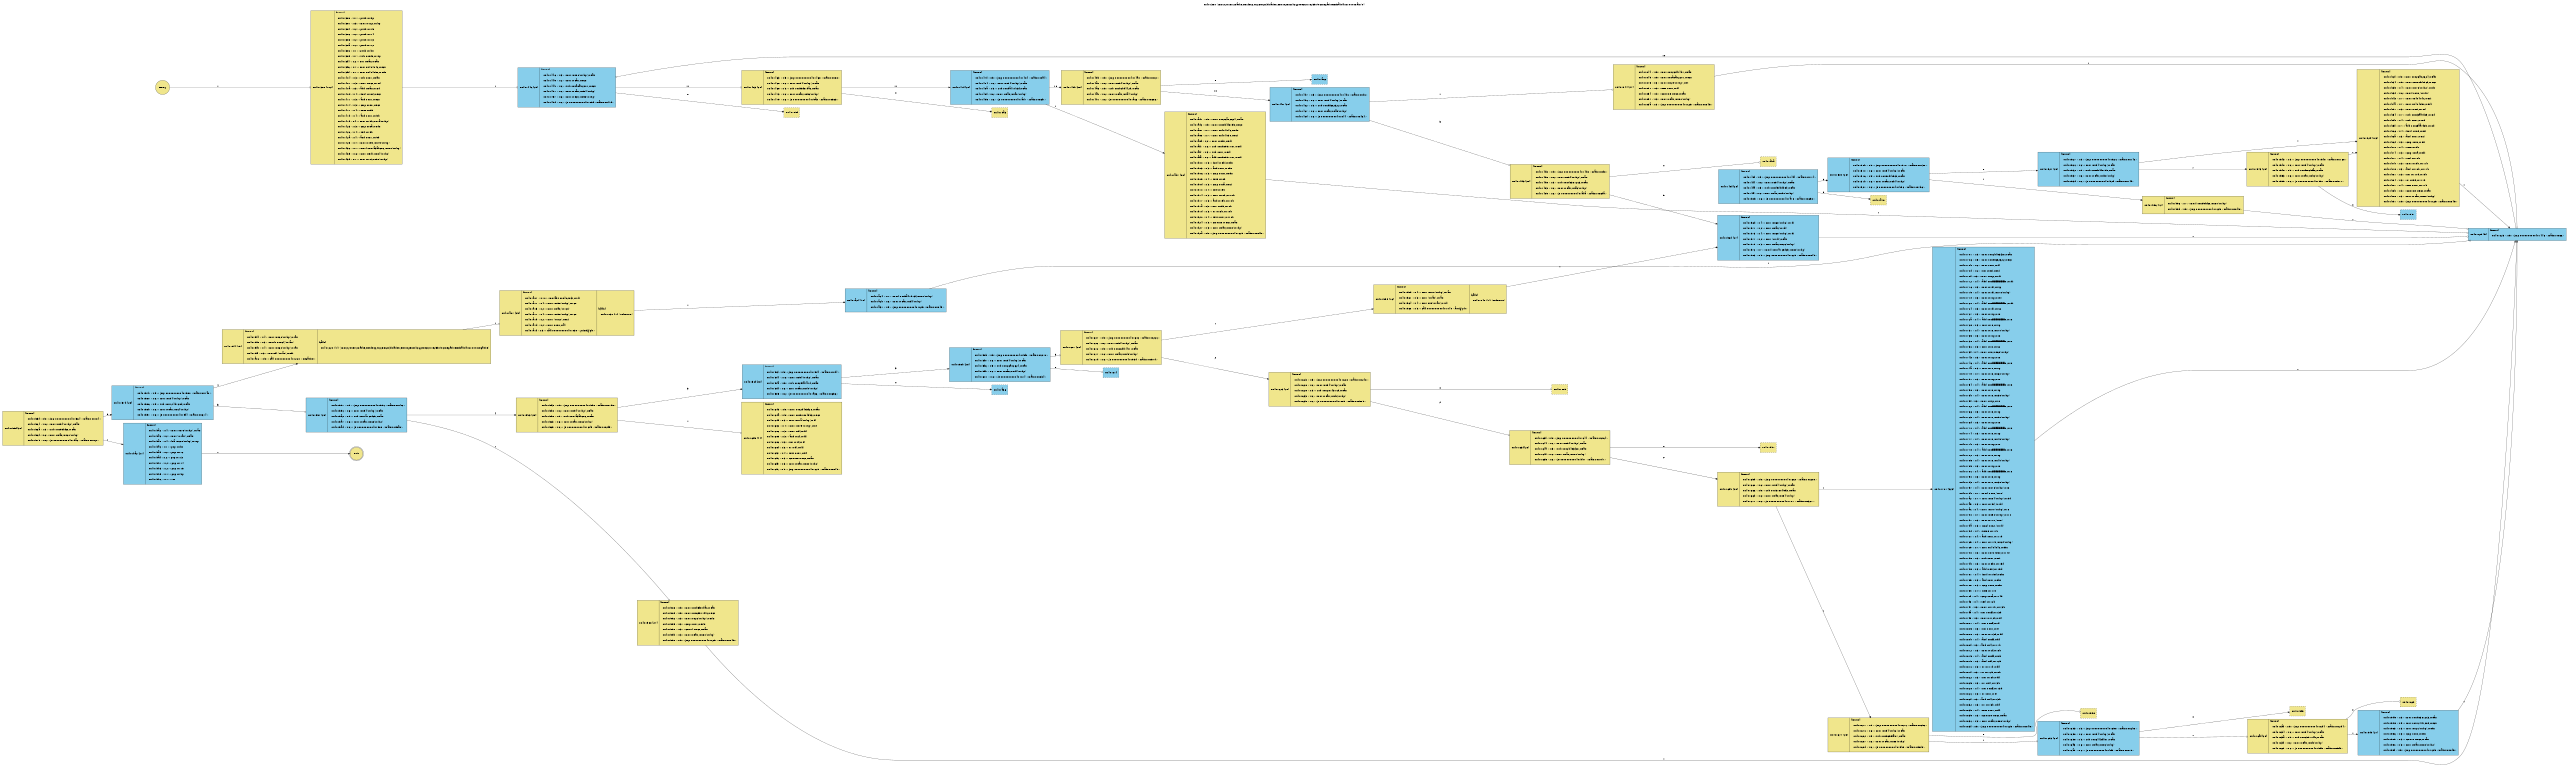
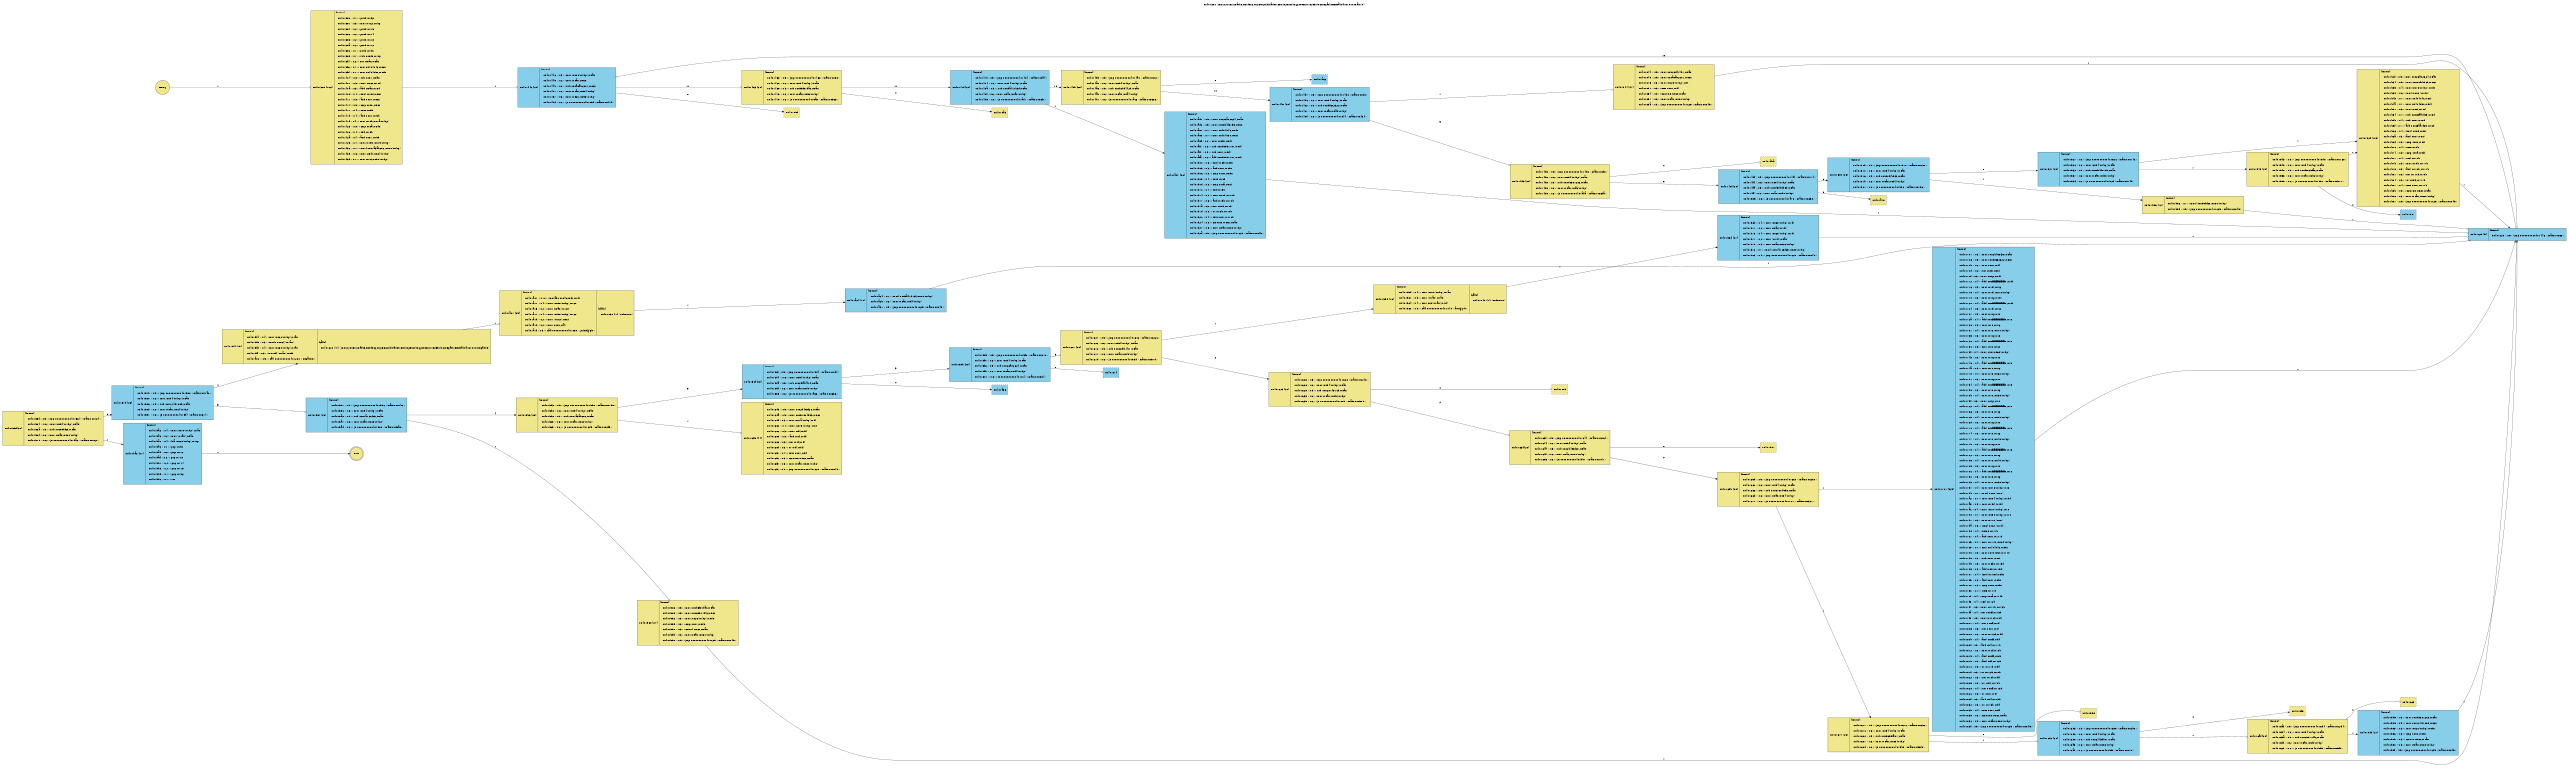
(1215, 175) -> (1215, 175)
(1660, 208) -> (1663, 184)
